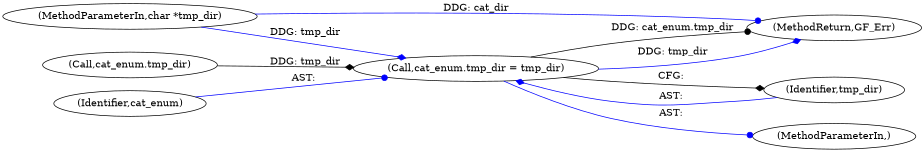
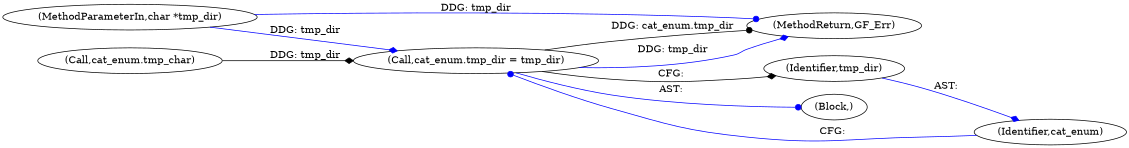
(476, 8) -> (476, 8)
(130, 65) -> (130, 61)
(305, 78) -> (834, 132)
(650, 105) -> (947, 96)
(834, 136) -> (834, 107)
